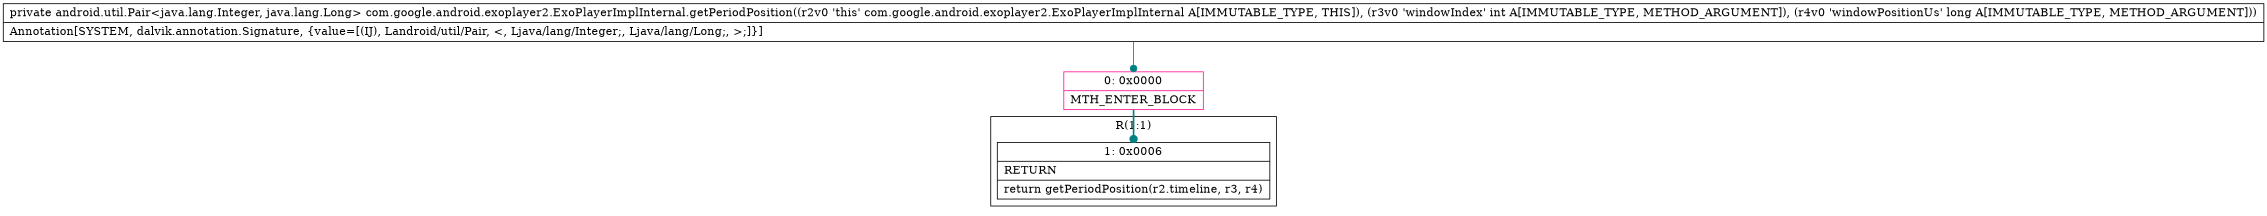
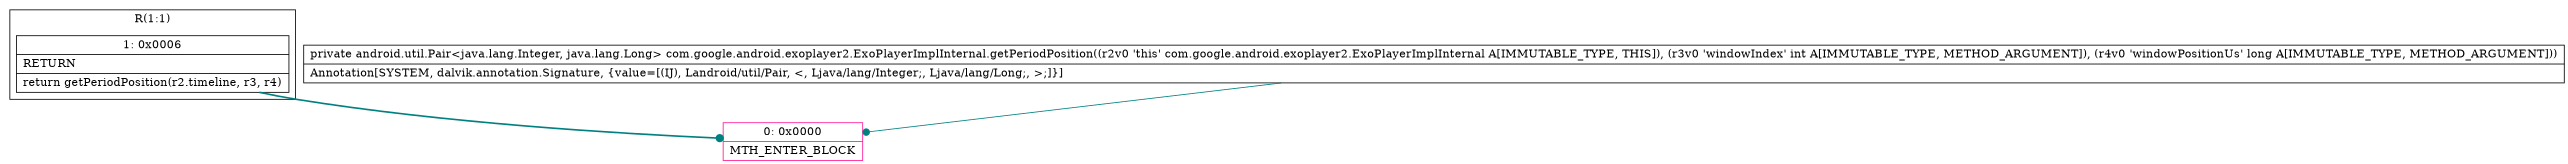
(1134, 123) -> (487, 123)
